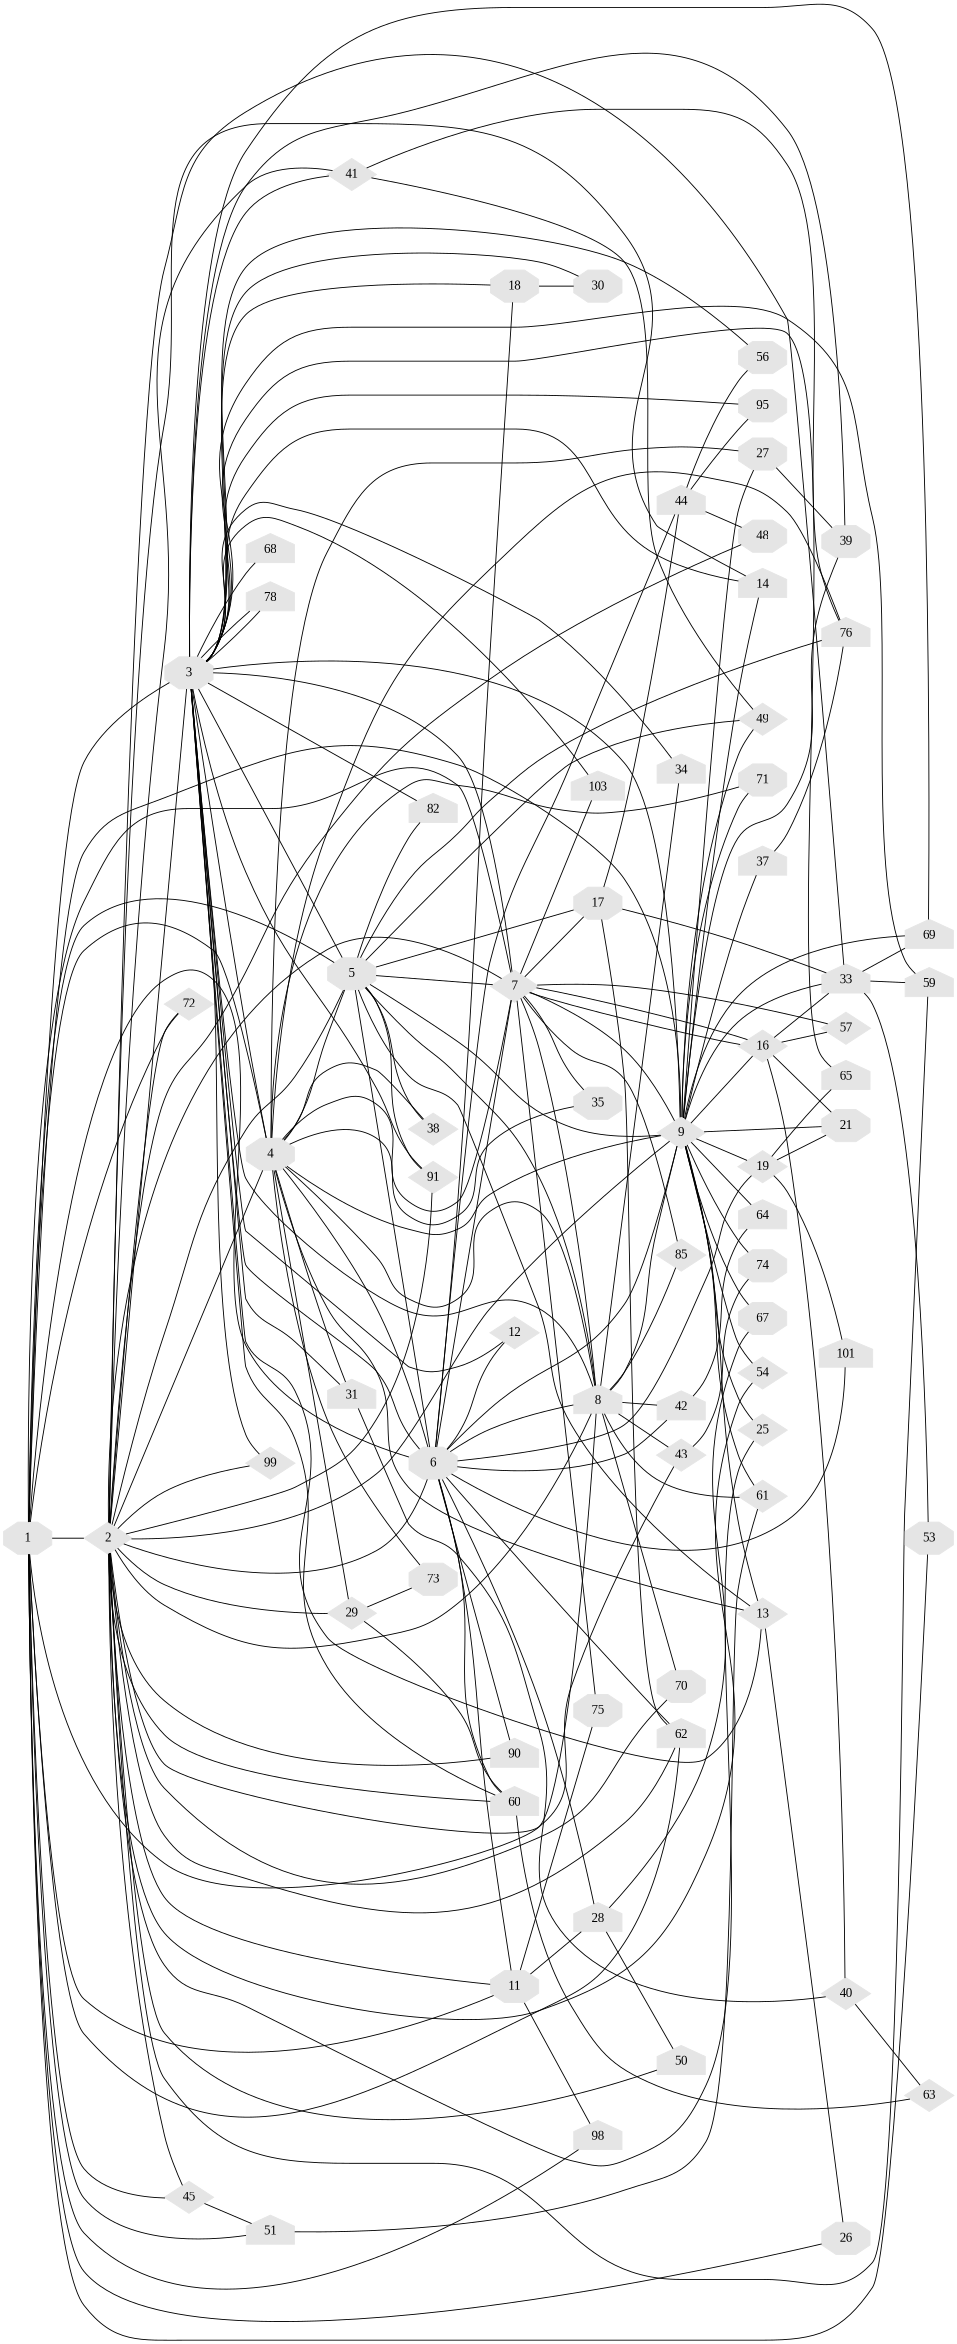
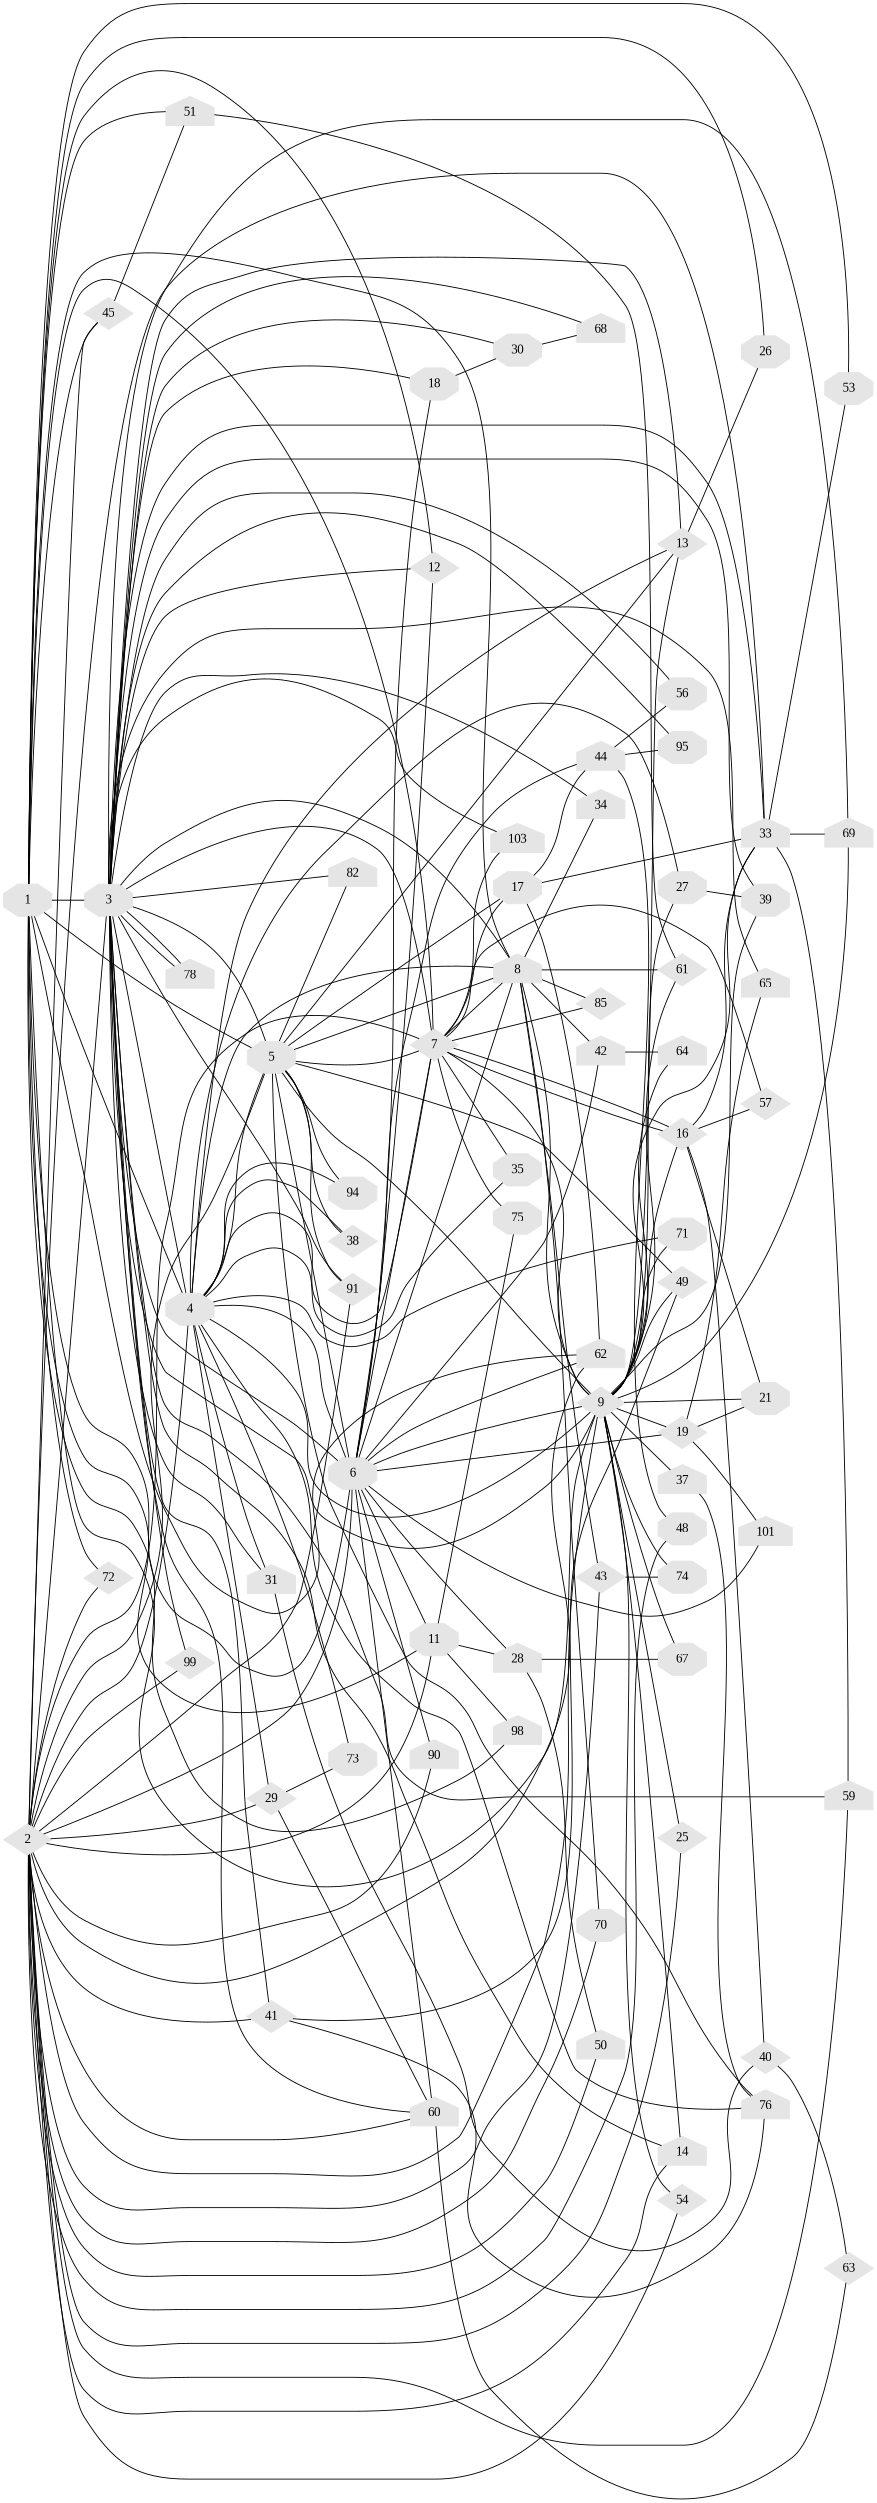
none -> (559, 340)
none -> (404, 425)
none -> (353, 1193)
(68, 1538) -> (80, 126)
(374, 1638) -> none
